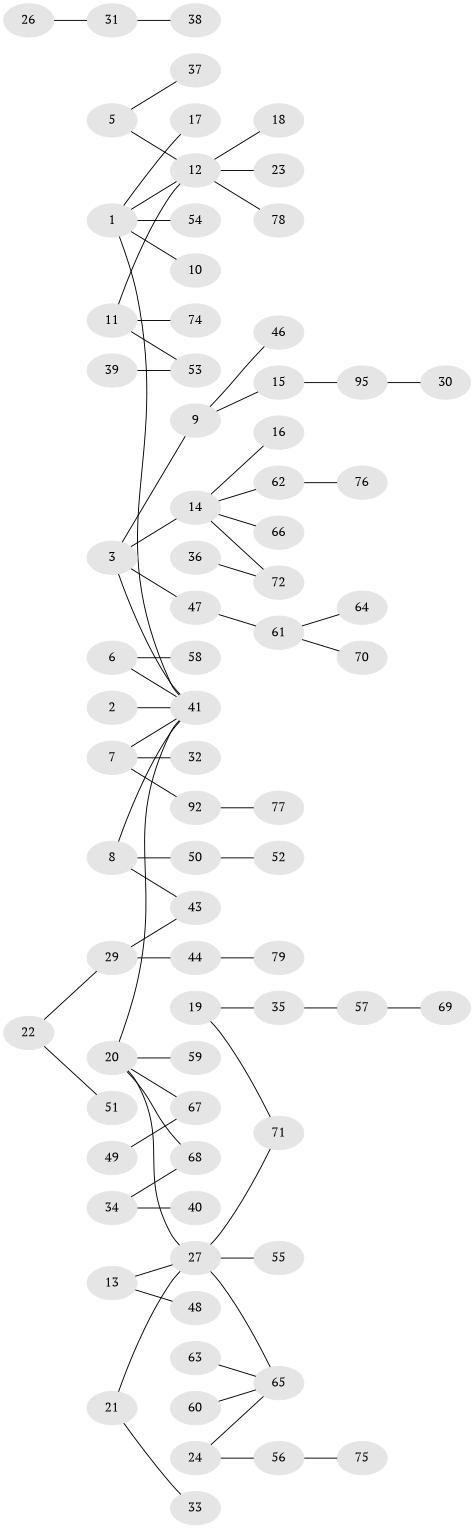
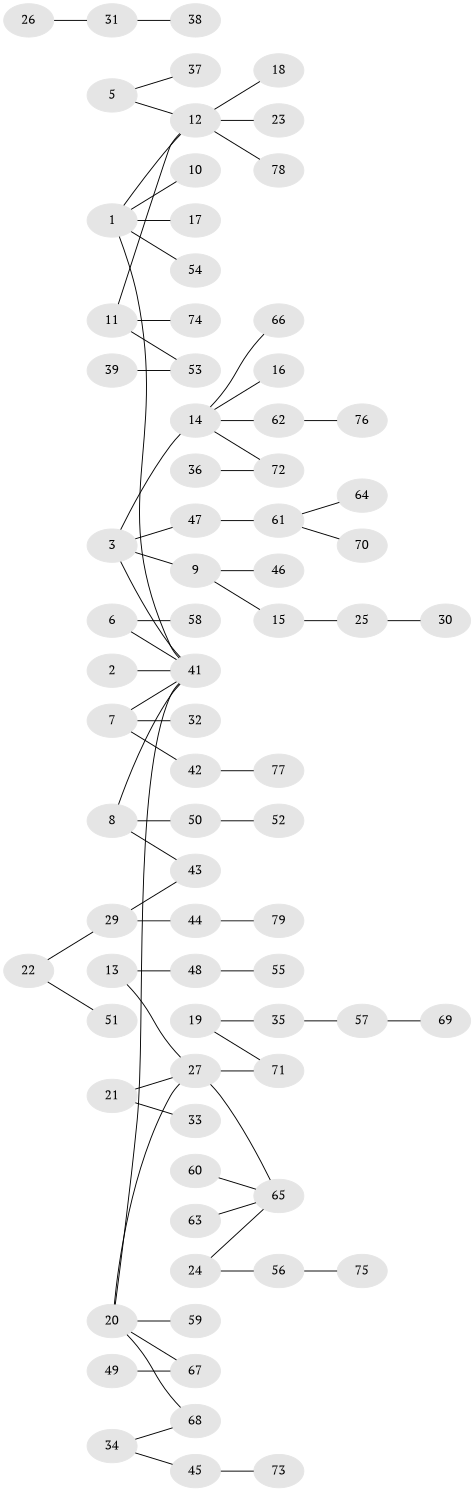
(362, 383) -> (362, 621)
(195, 808) -> (195, 771)
(195, 1208) -> (195, 1471)
(237, 1258) -> (237, 971)
none -> (279, 1471)
